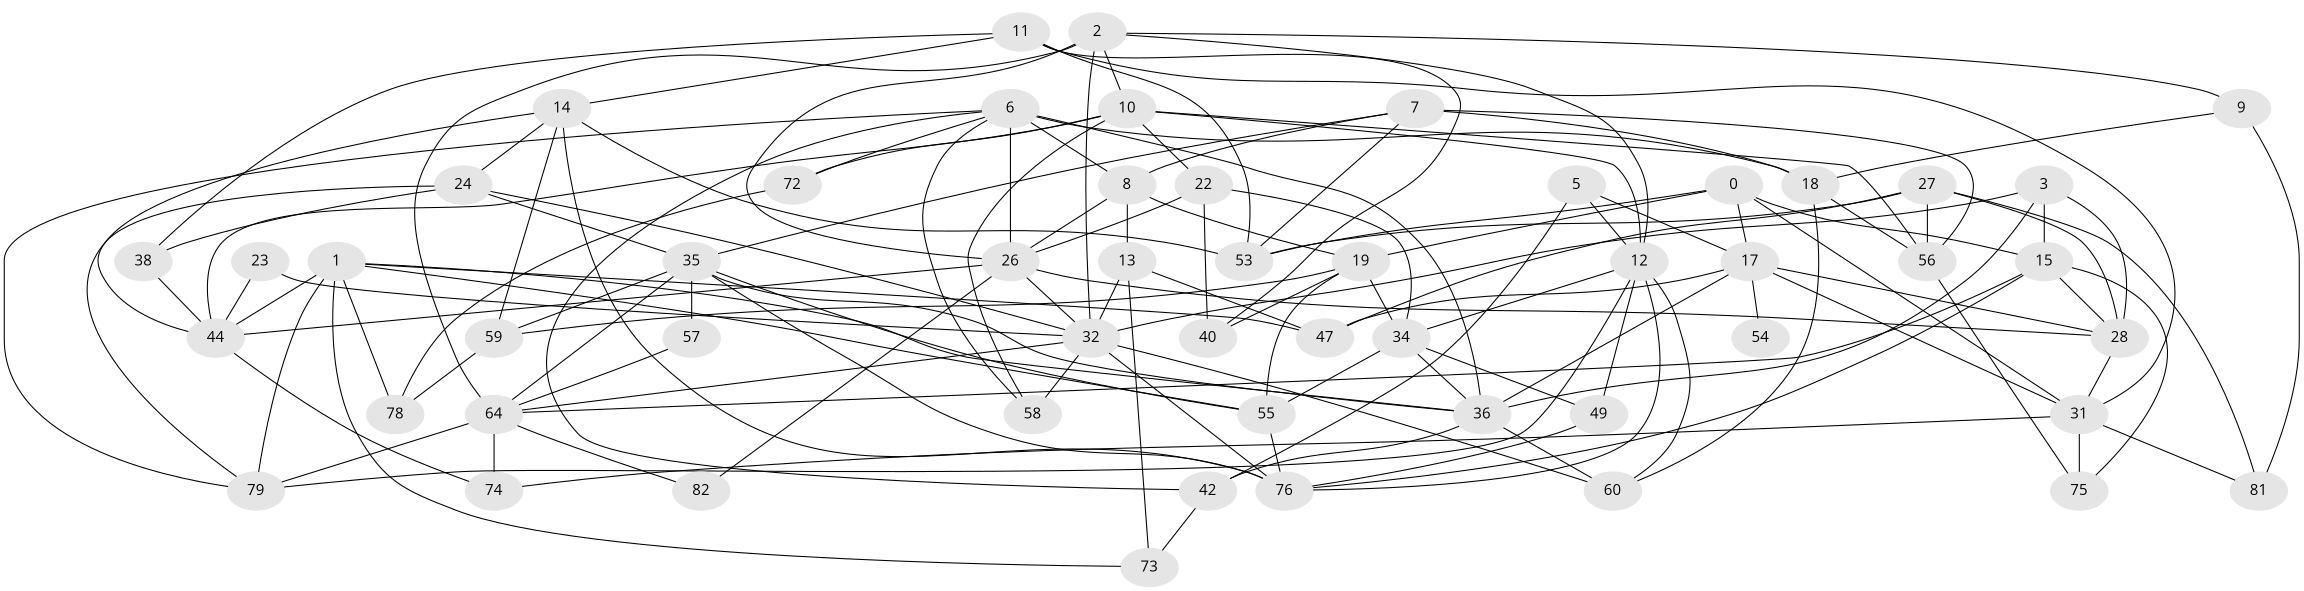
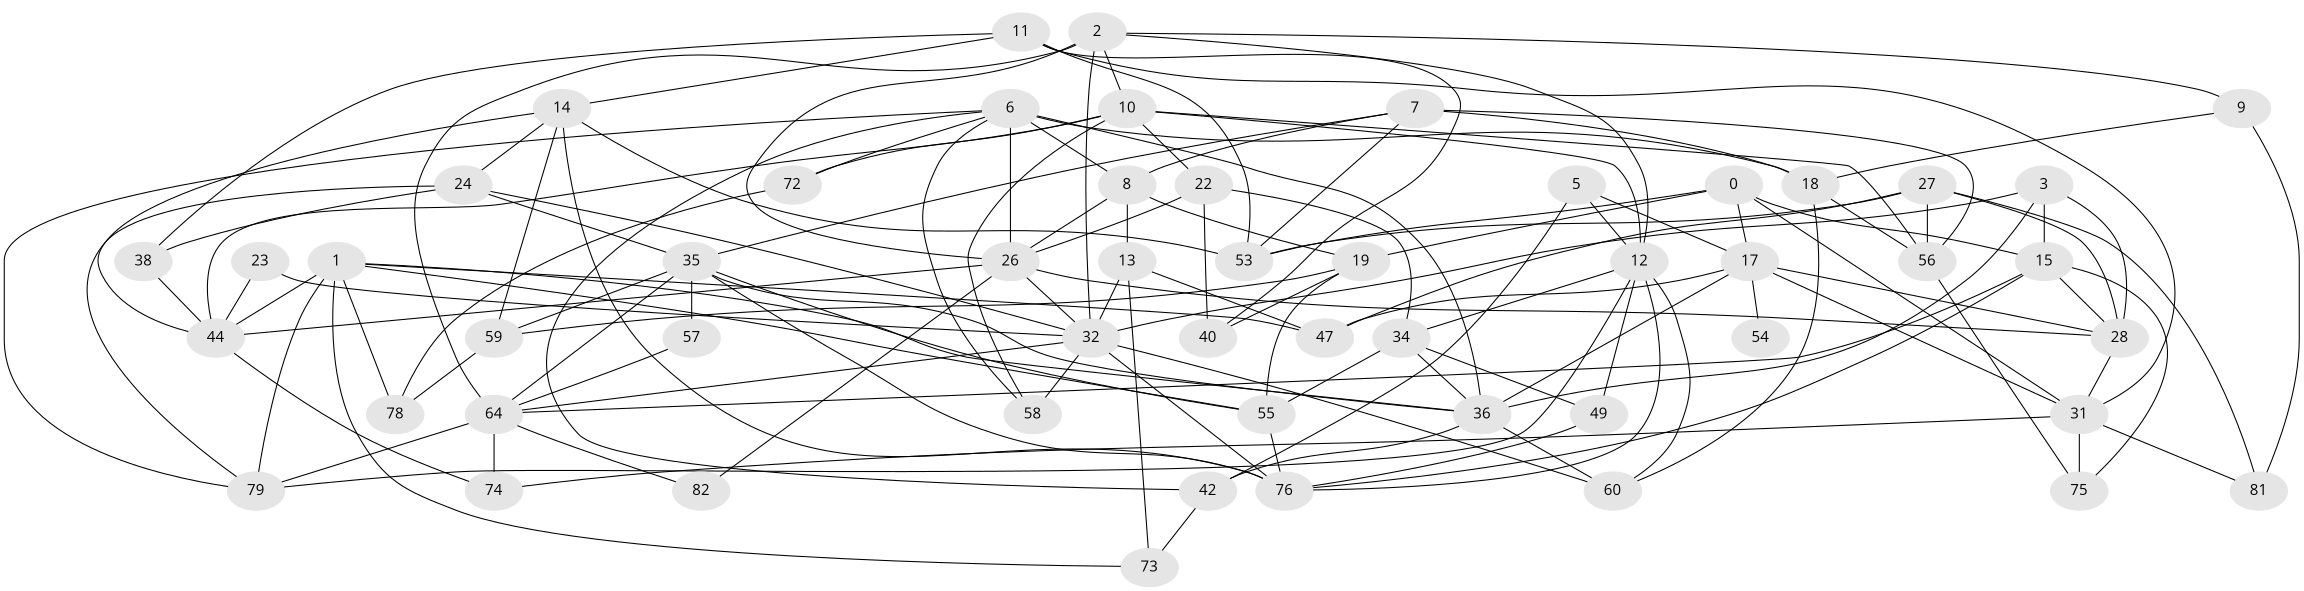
(1381, 300) -> none
